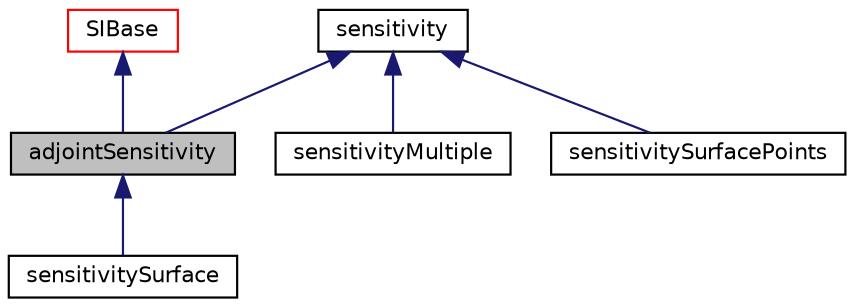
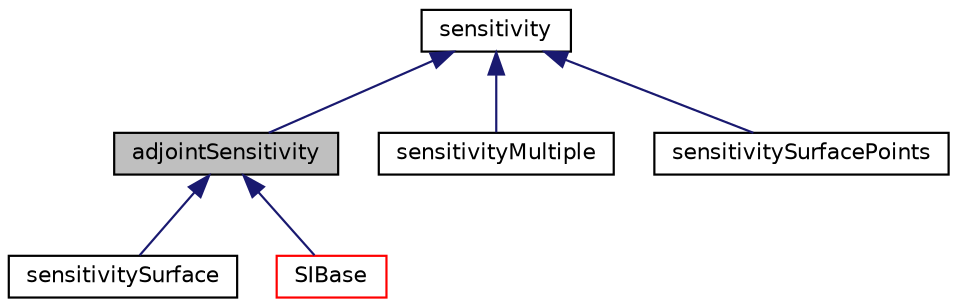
(123, 104) -> (287, 224)
